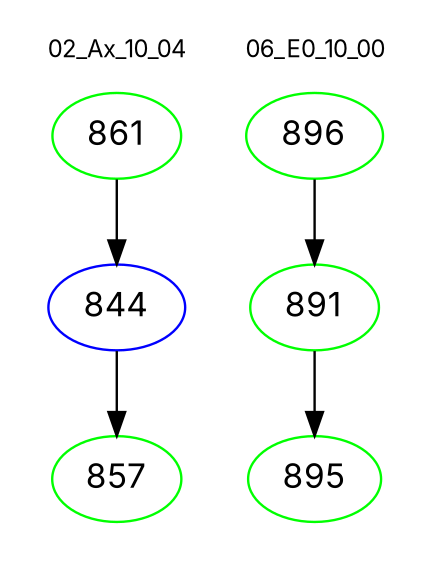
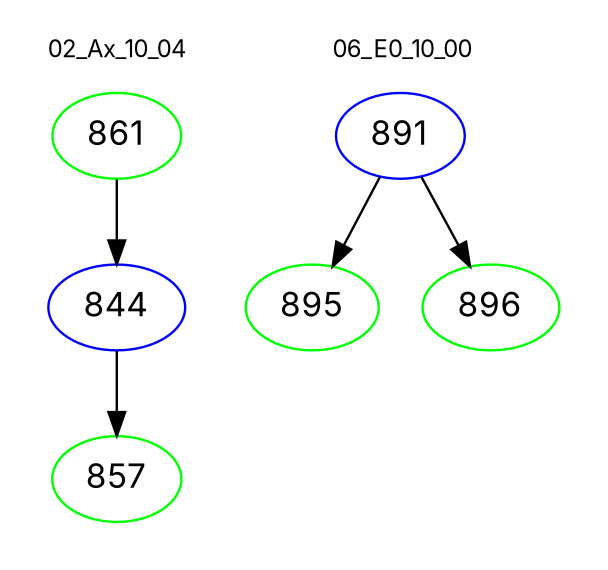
(315, 210) -> (440, 211)
(315, 307) -> (400, 136)
